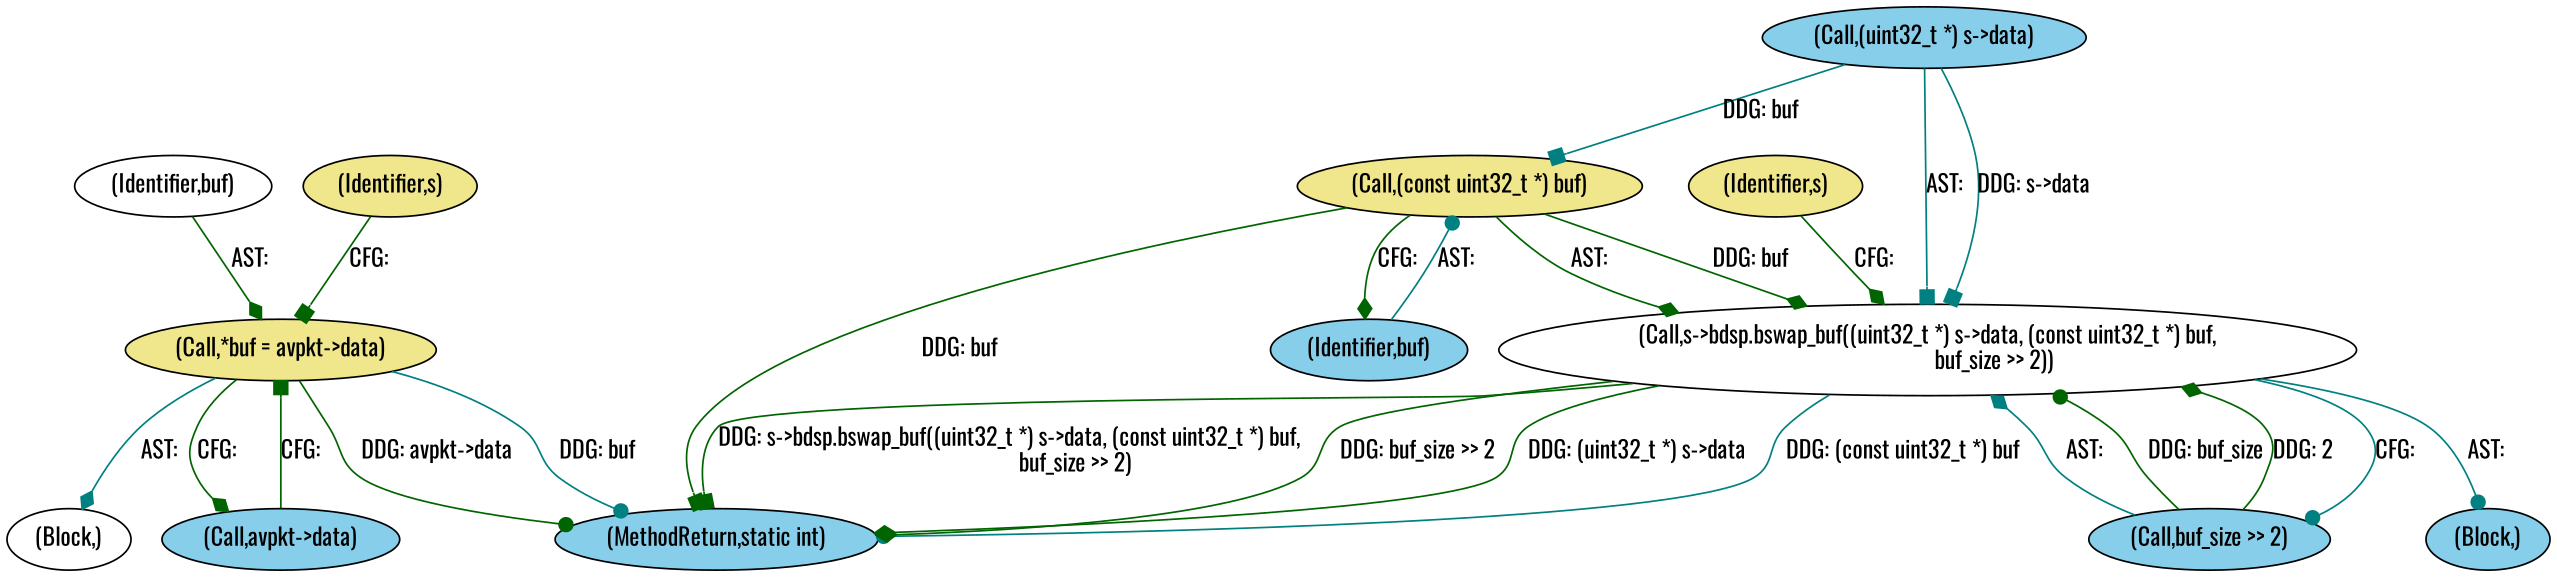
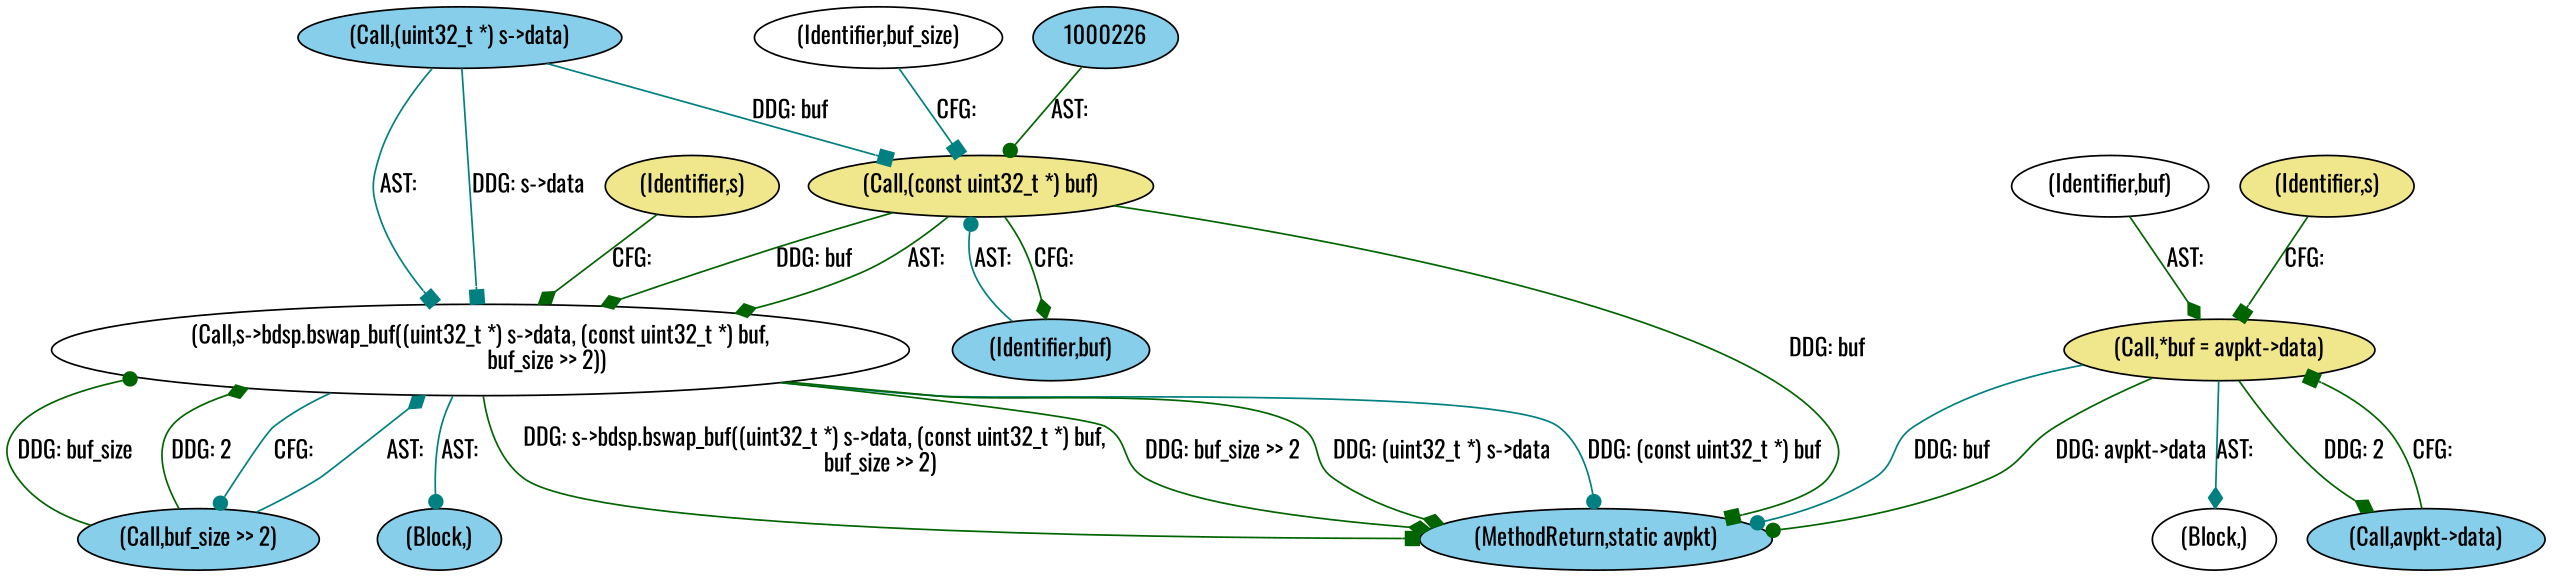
none -> (878, 38)
none -> (1106, 38)
(220, 452) -> (2354, 452)
(716, 539) -> (1596, 539)
